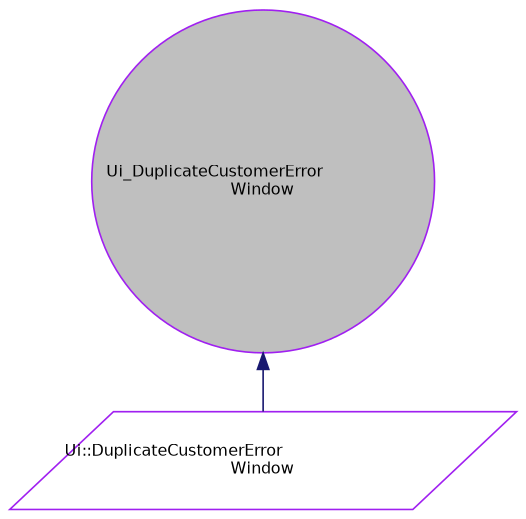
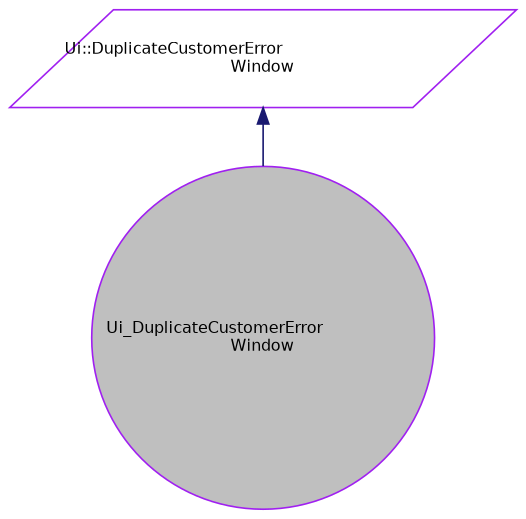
(263, 391) -> (263, 145)
